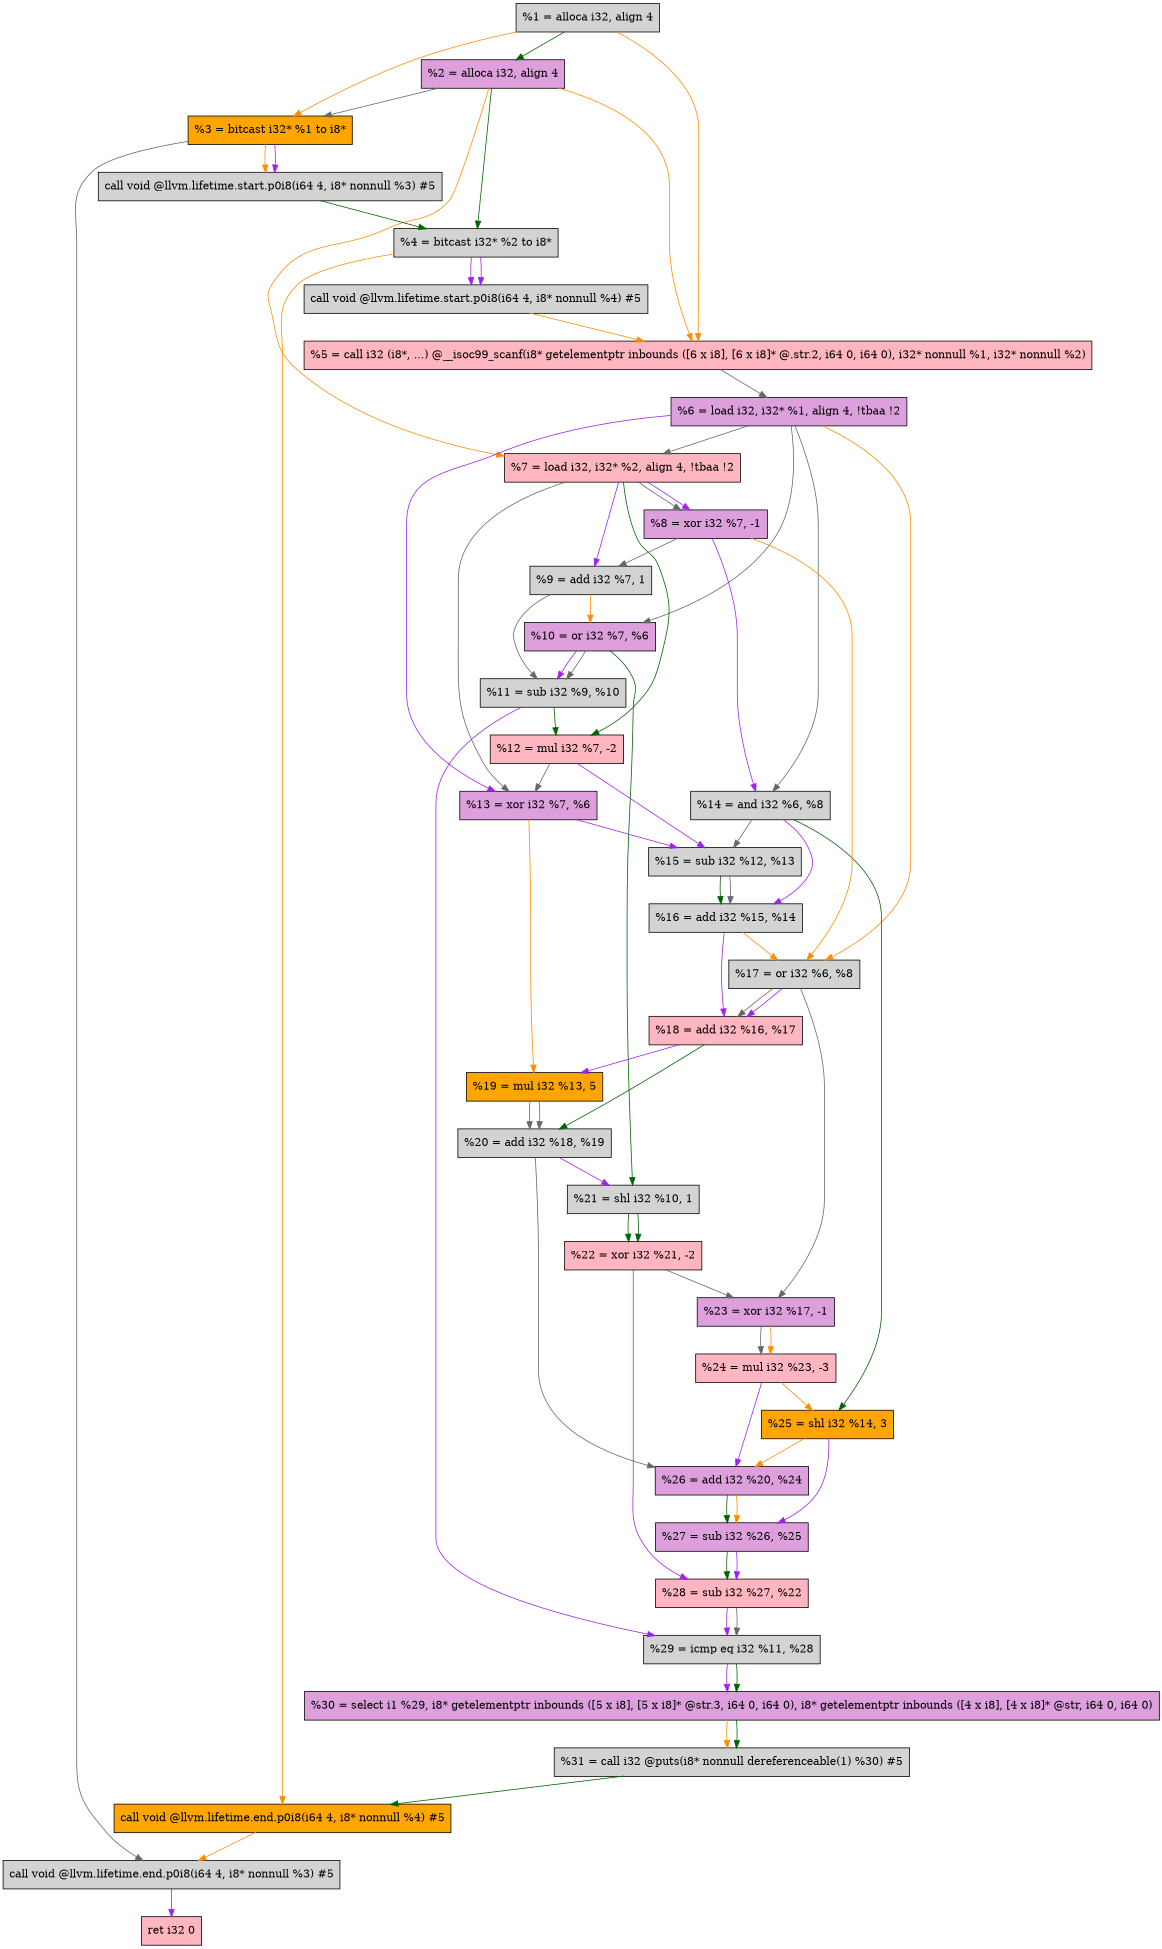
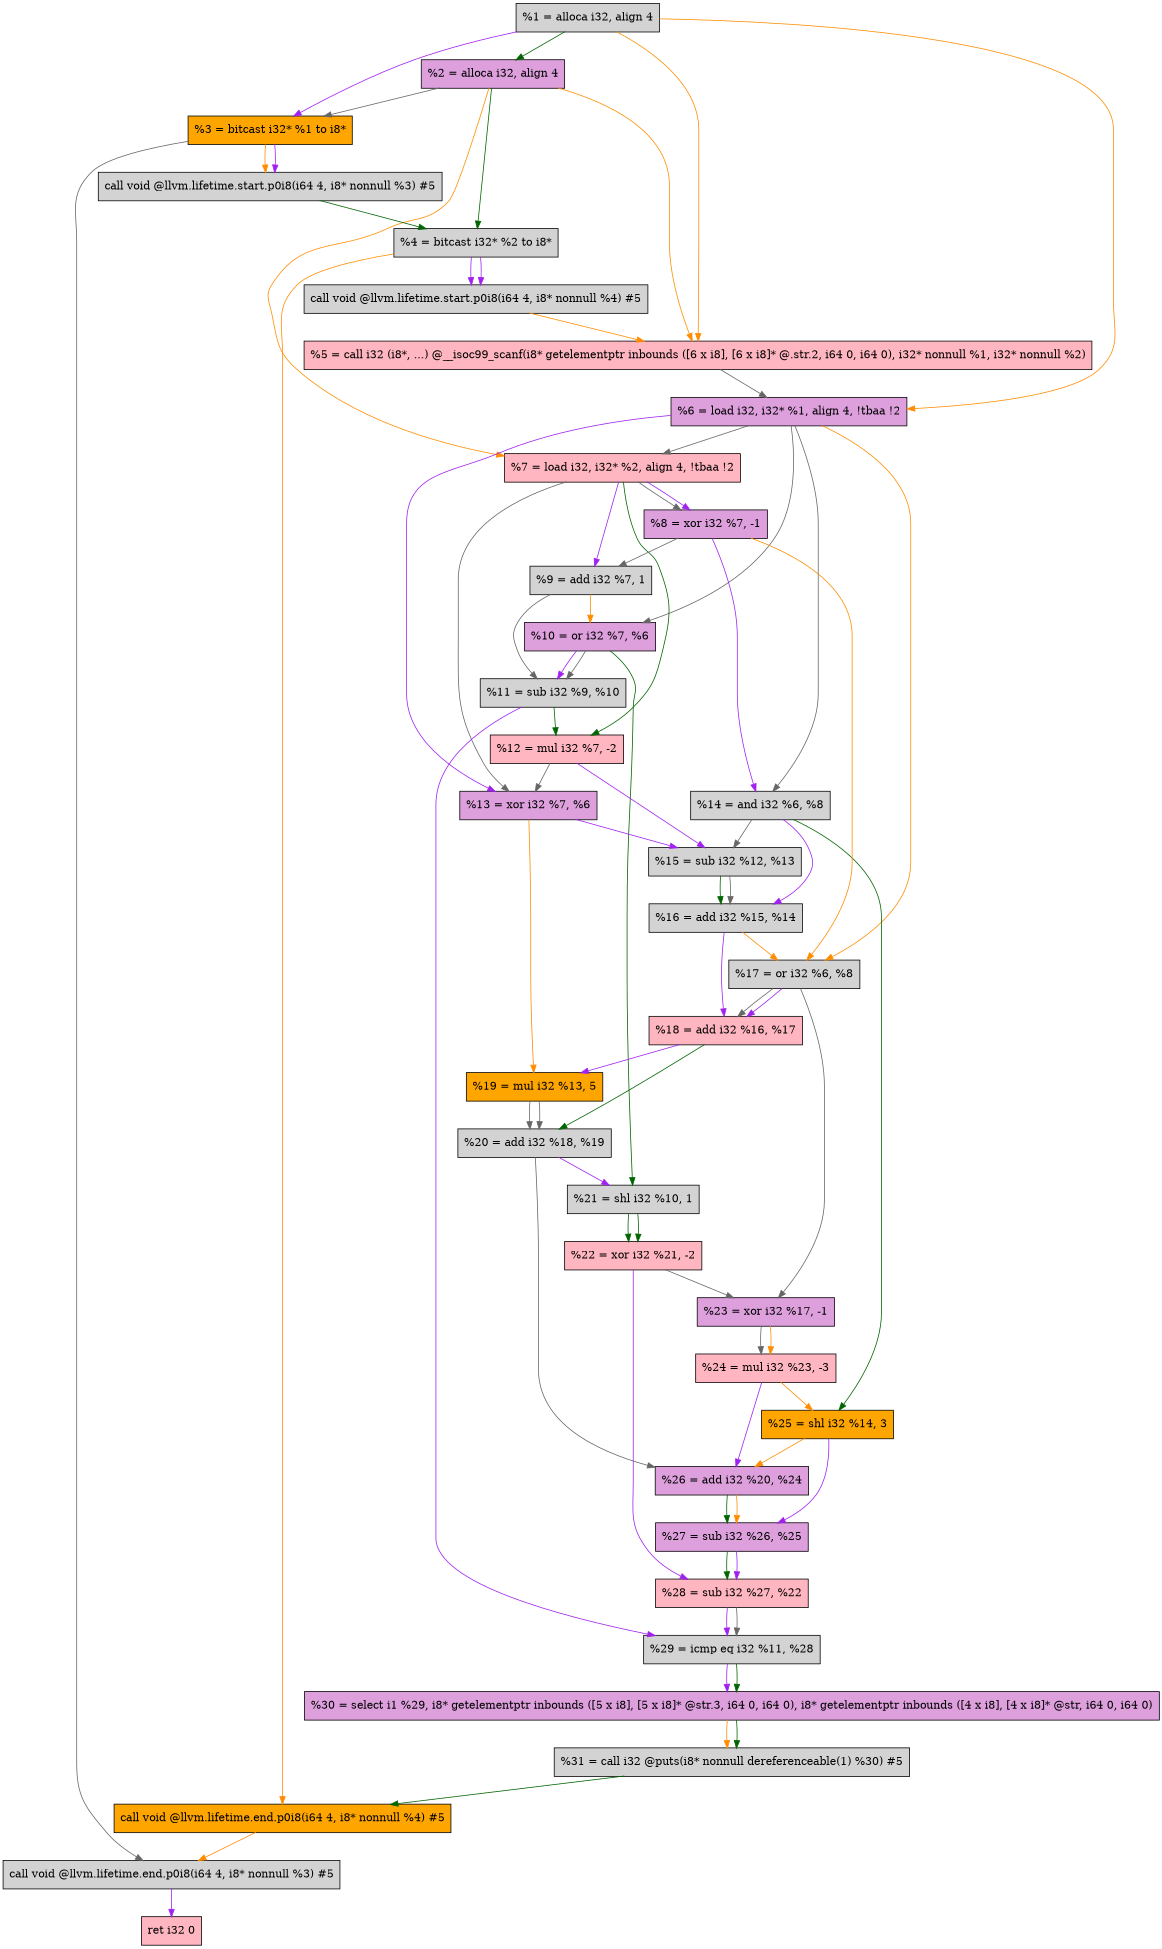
(406, 63) -> (406, 63)
none -> (1103, 106)
